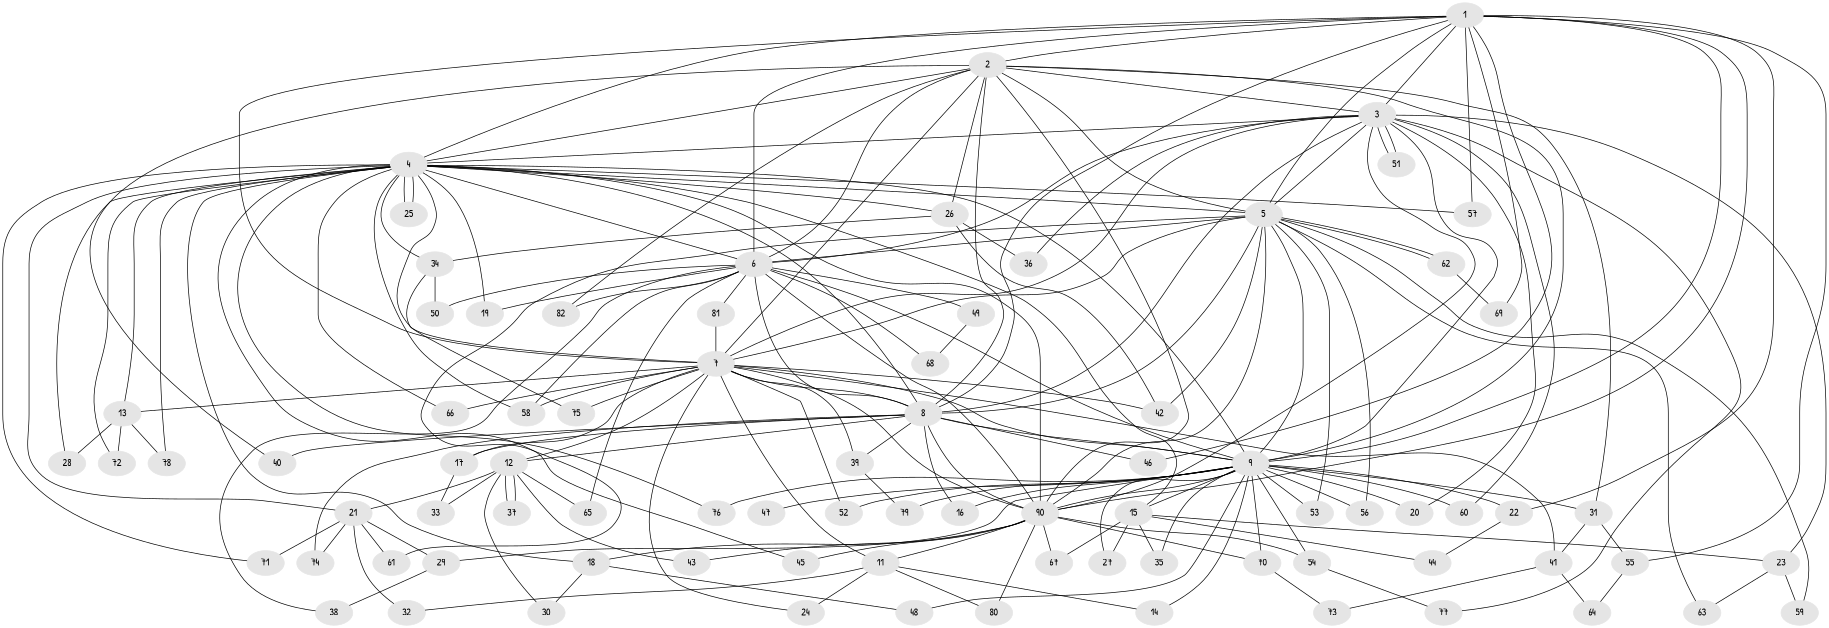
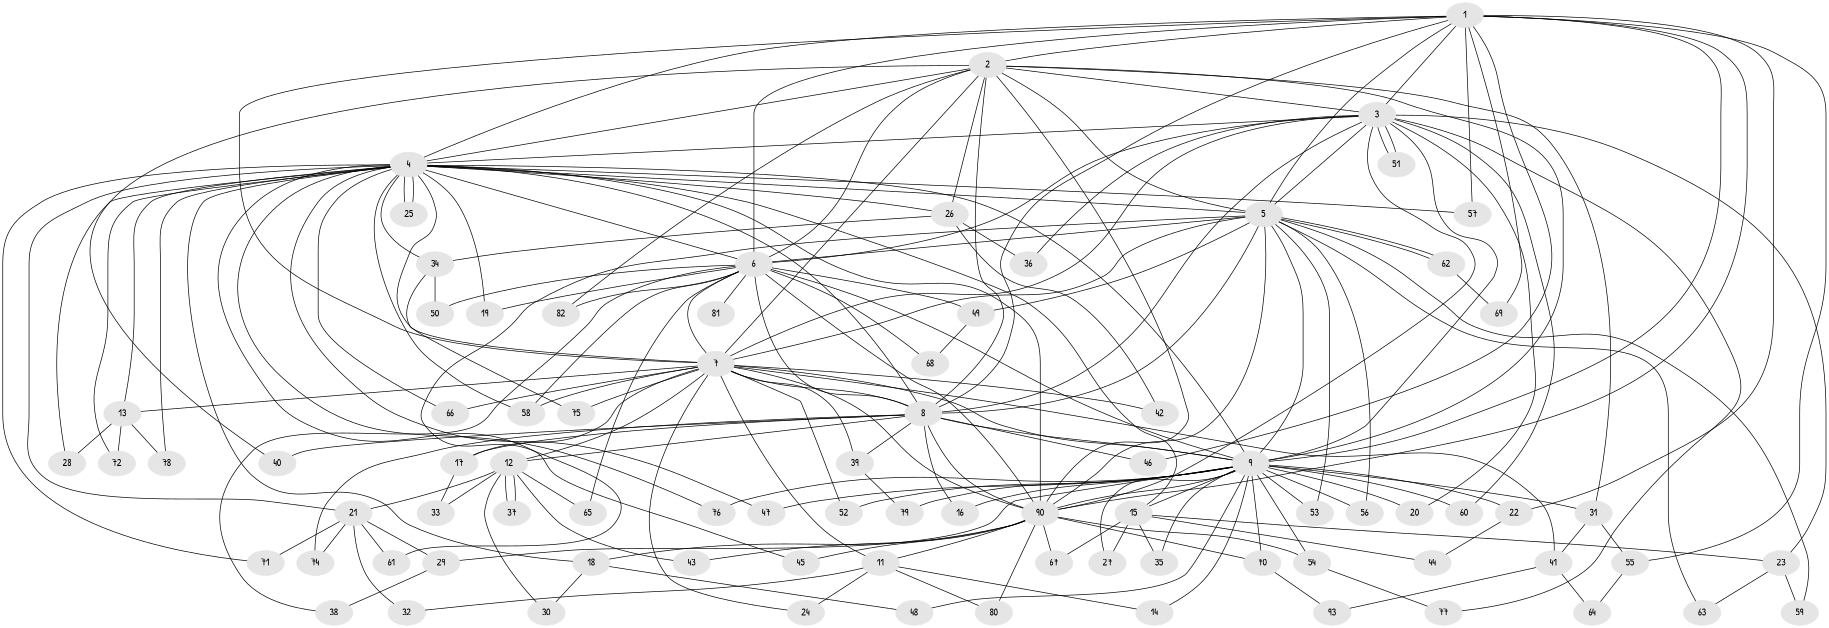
(1235, 325) -> (1126, 278)
(716, 339) -> (690, 304)
none -> (408, 420)
(1332, 613) -> (1332, 613)
